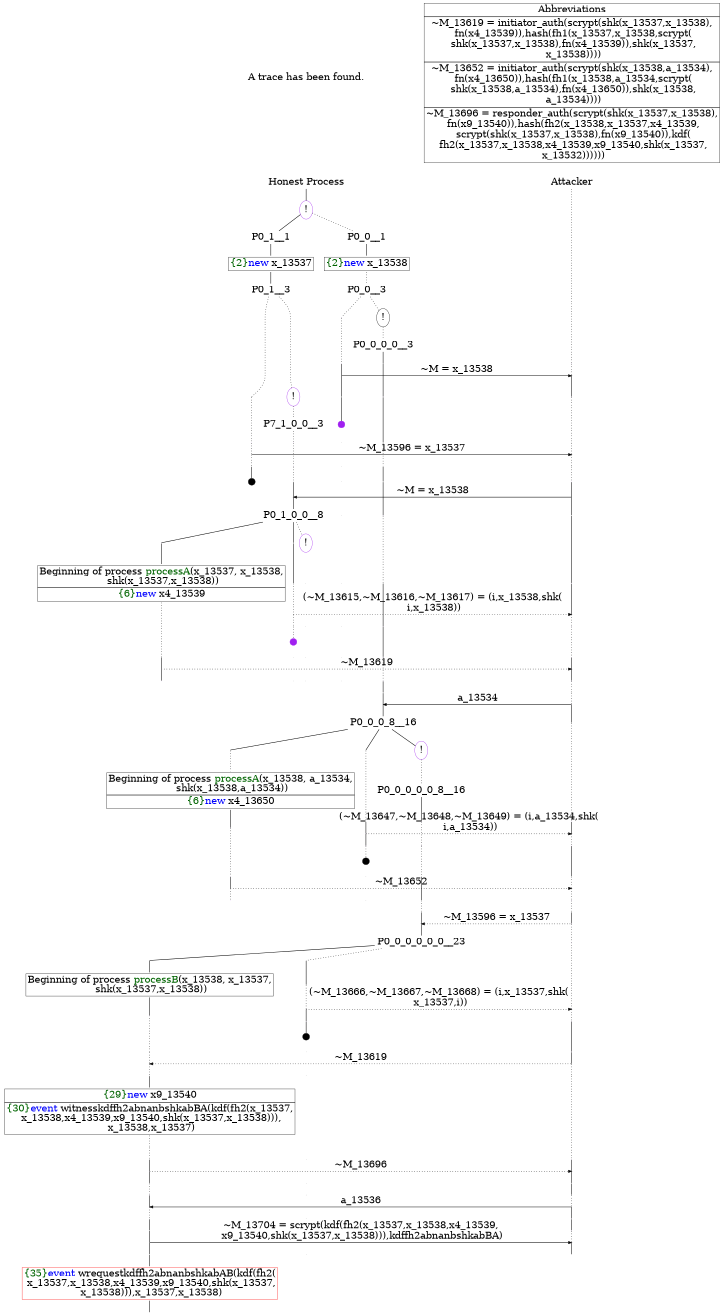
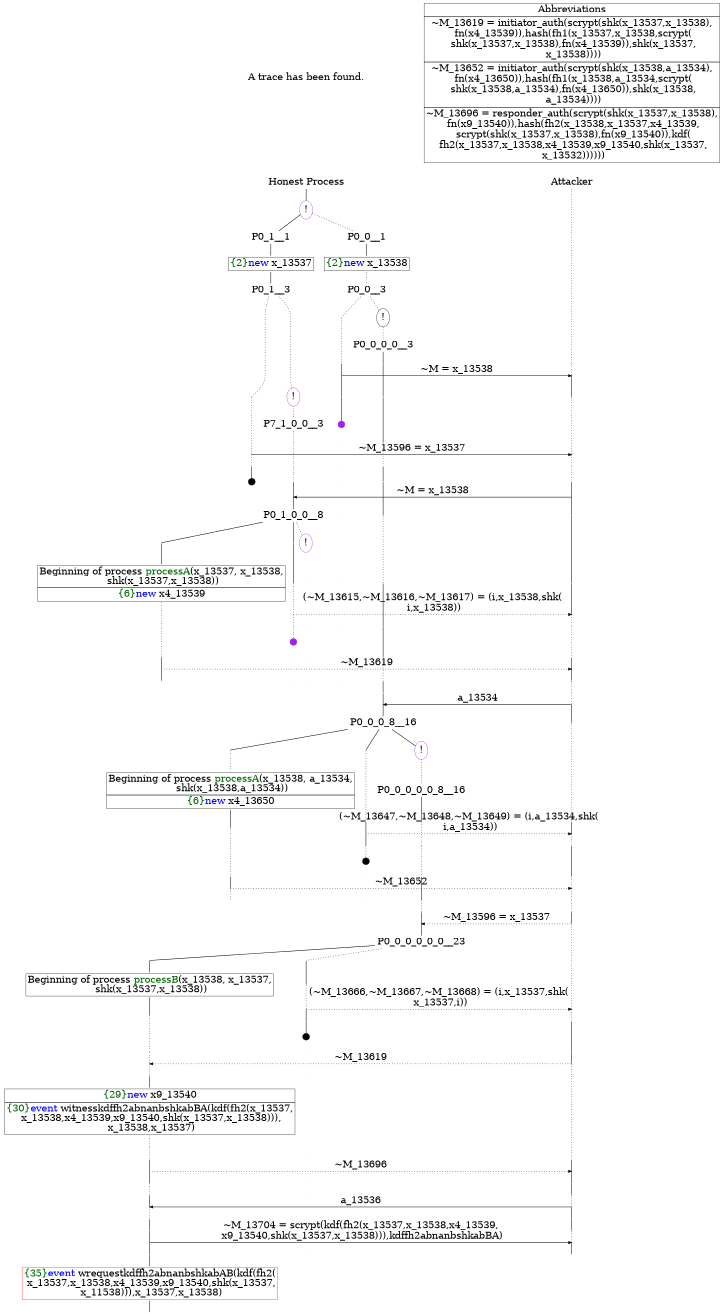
(150, 1293) -> (150, 1293)
